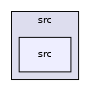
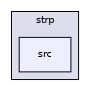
(45, 21) -> (45, 21)
